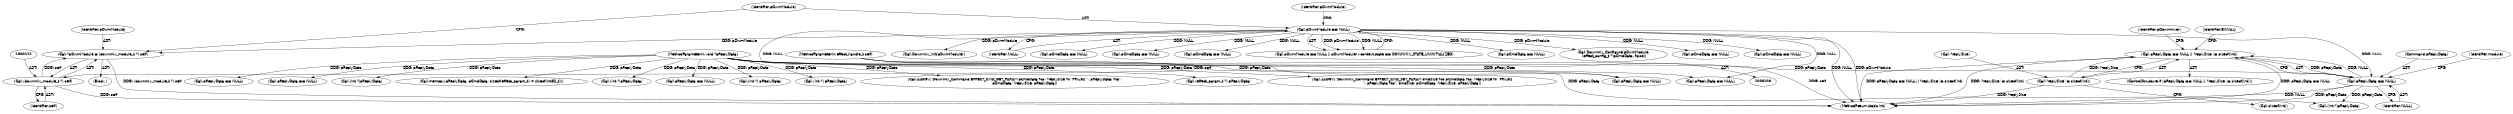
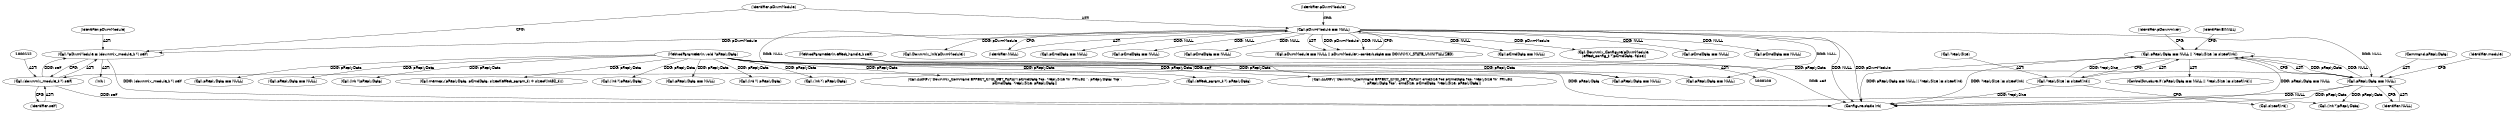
(74, 68) -> (74, 68)
(100, 82) -> (100, 82)
(1863, 106) -> (1863, 106)
